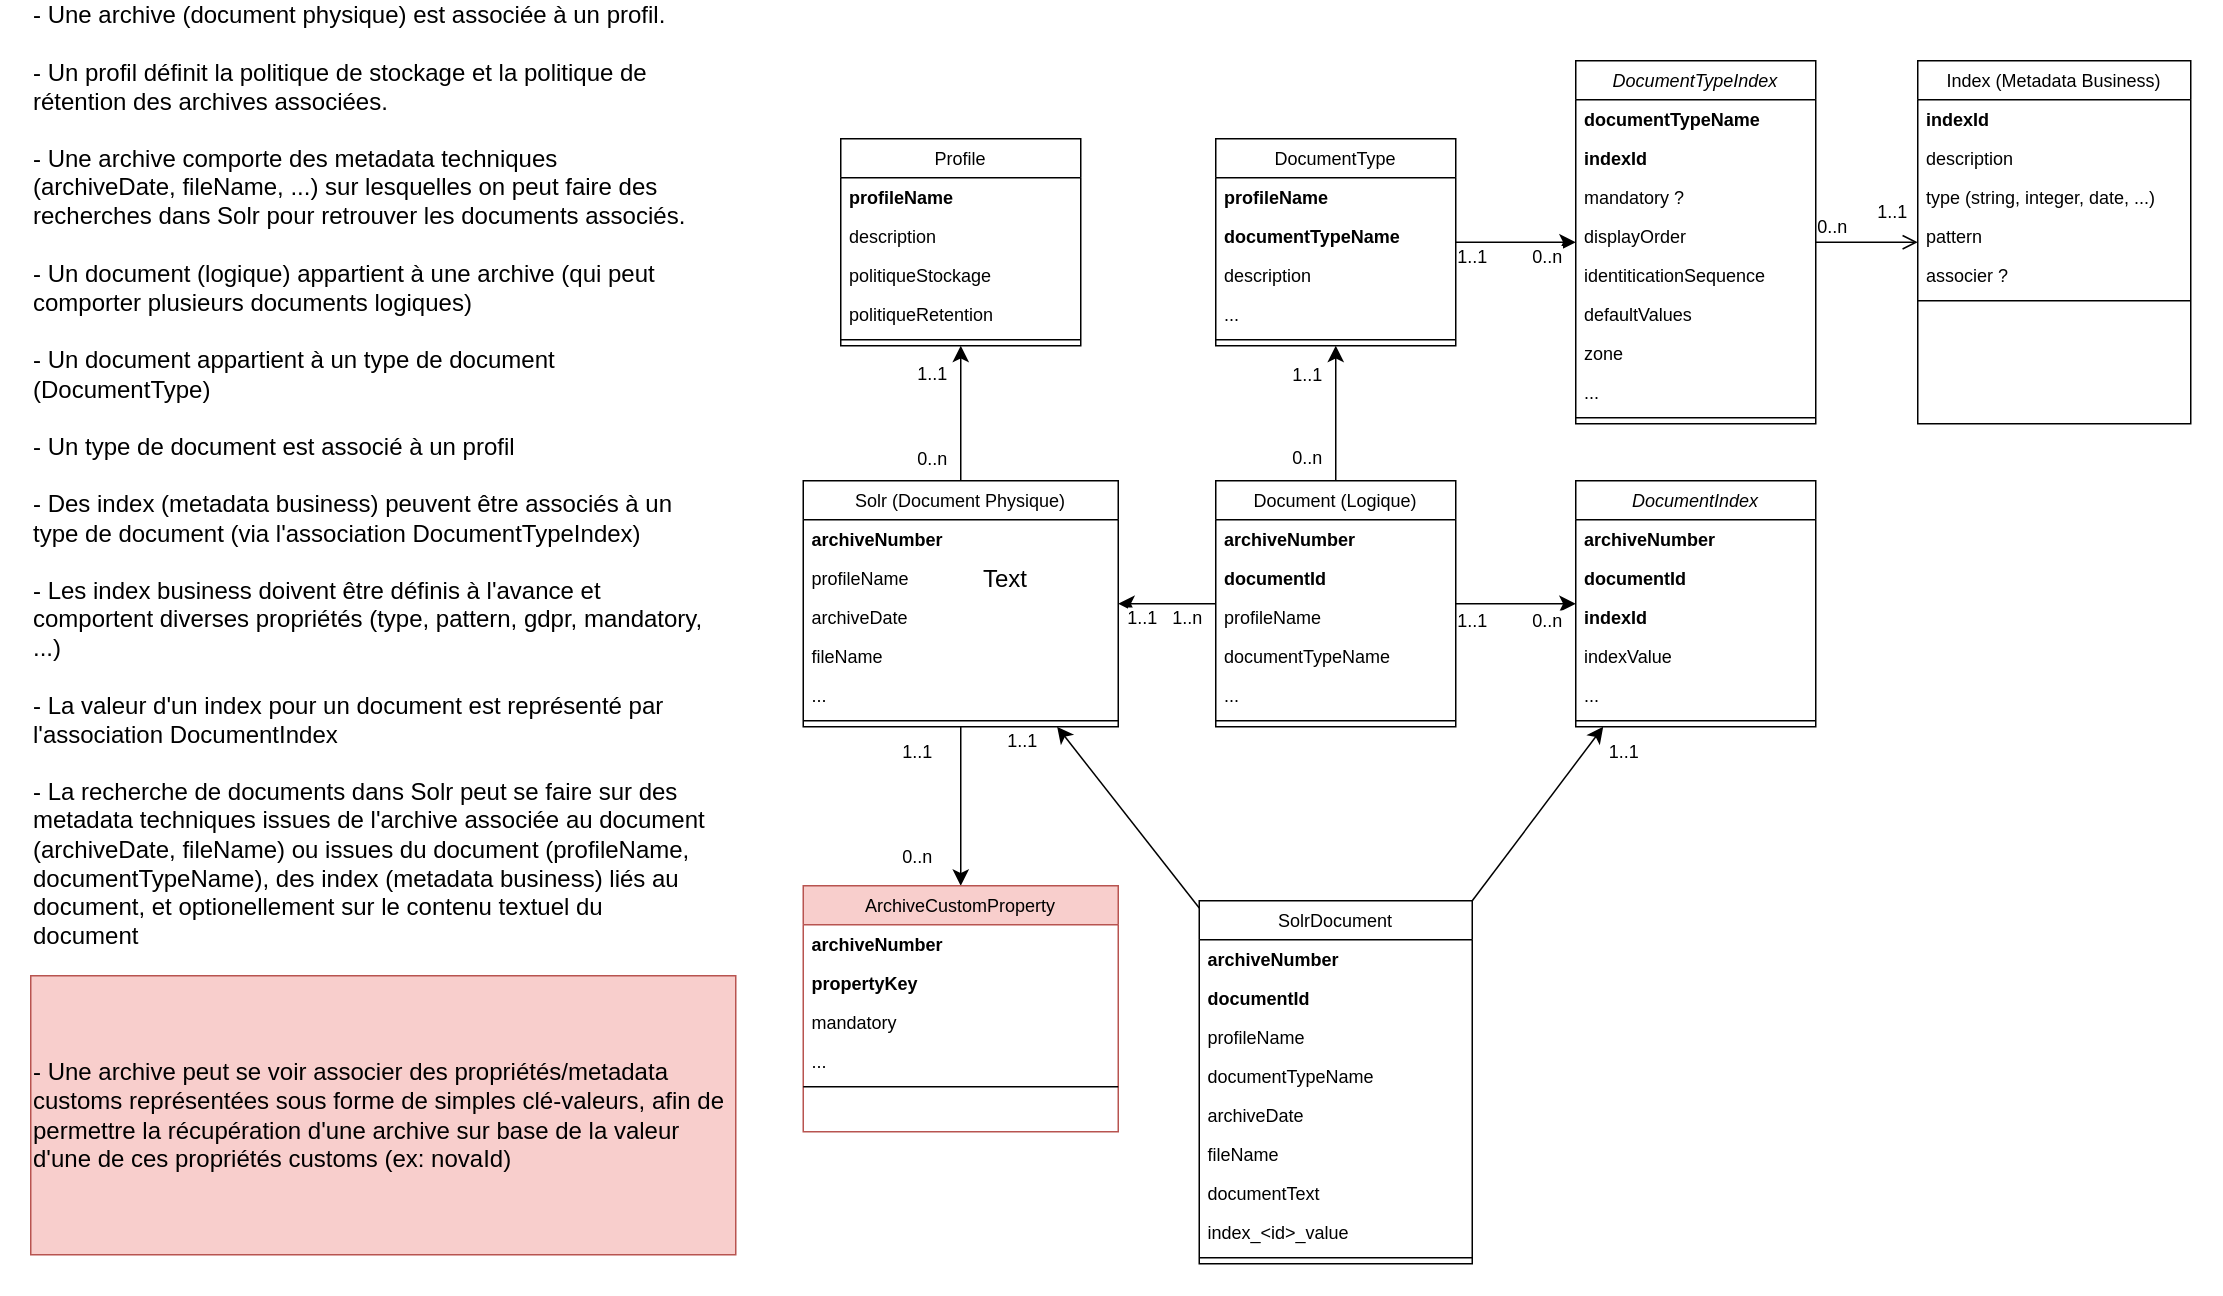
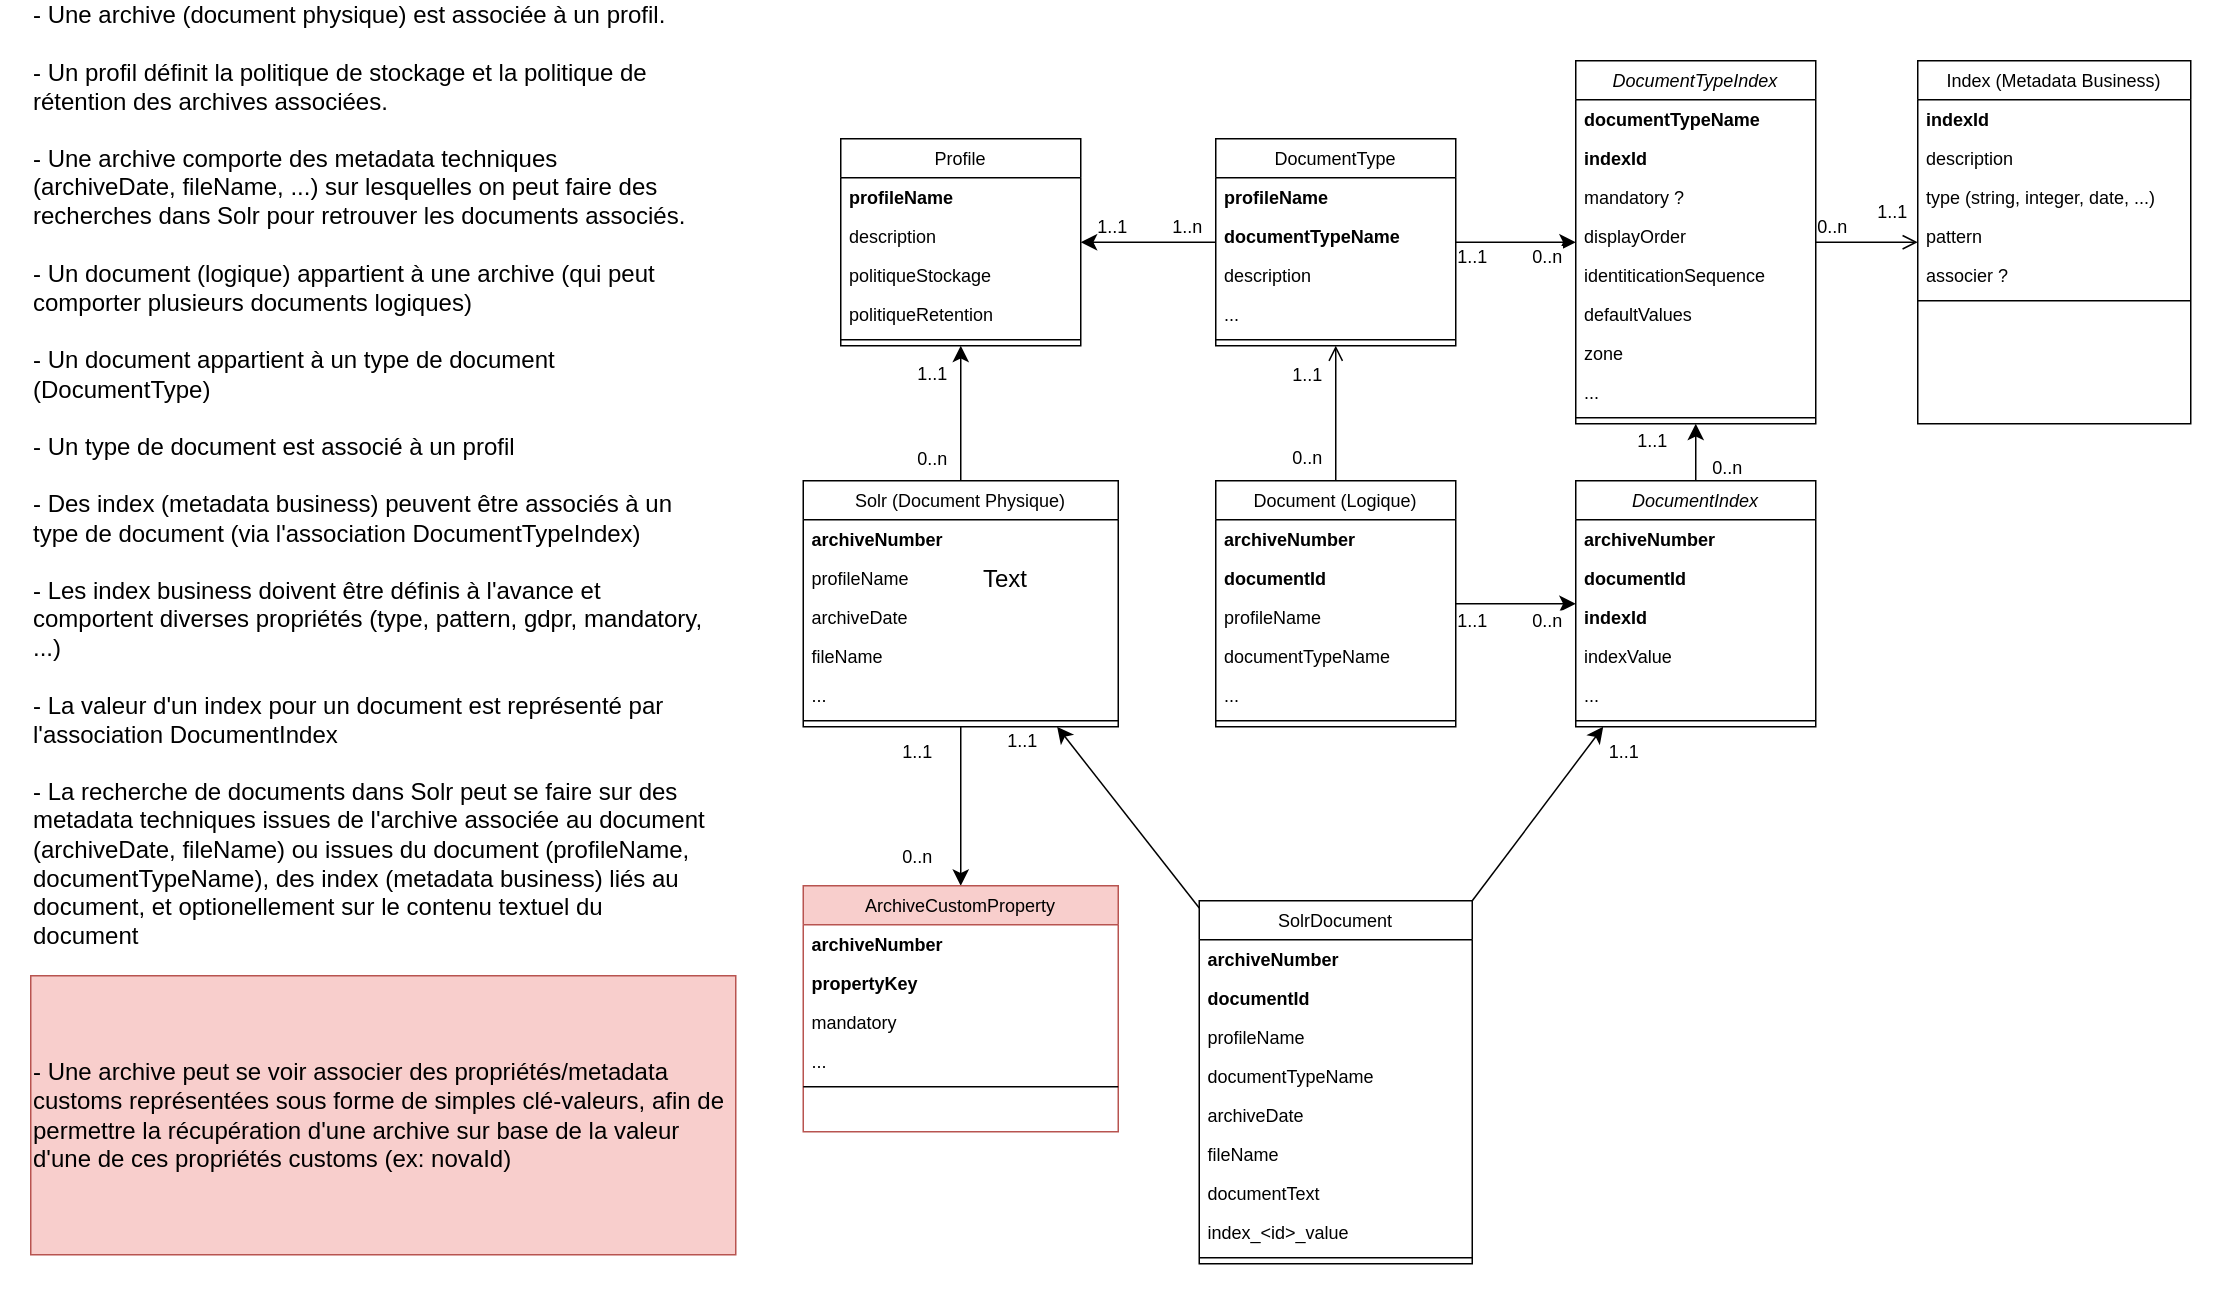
none -> (1153, 242)
(1336, 360) -> (1336, 356)
none -> (1696, 459)
(1171, 604) -> none
